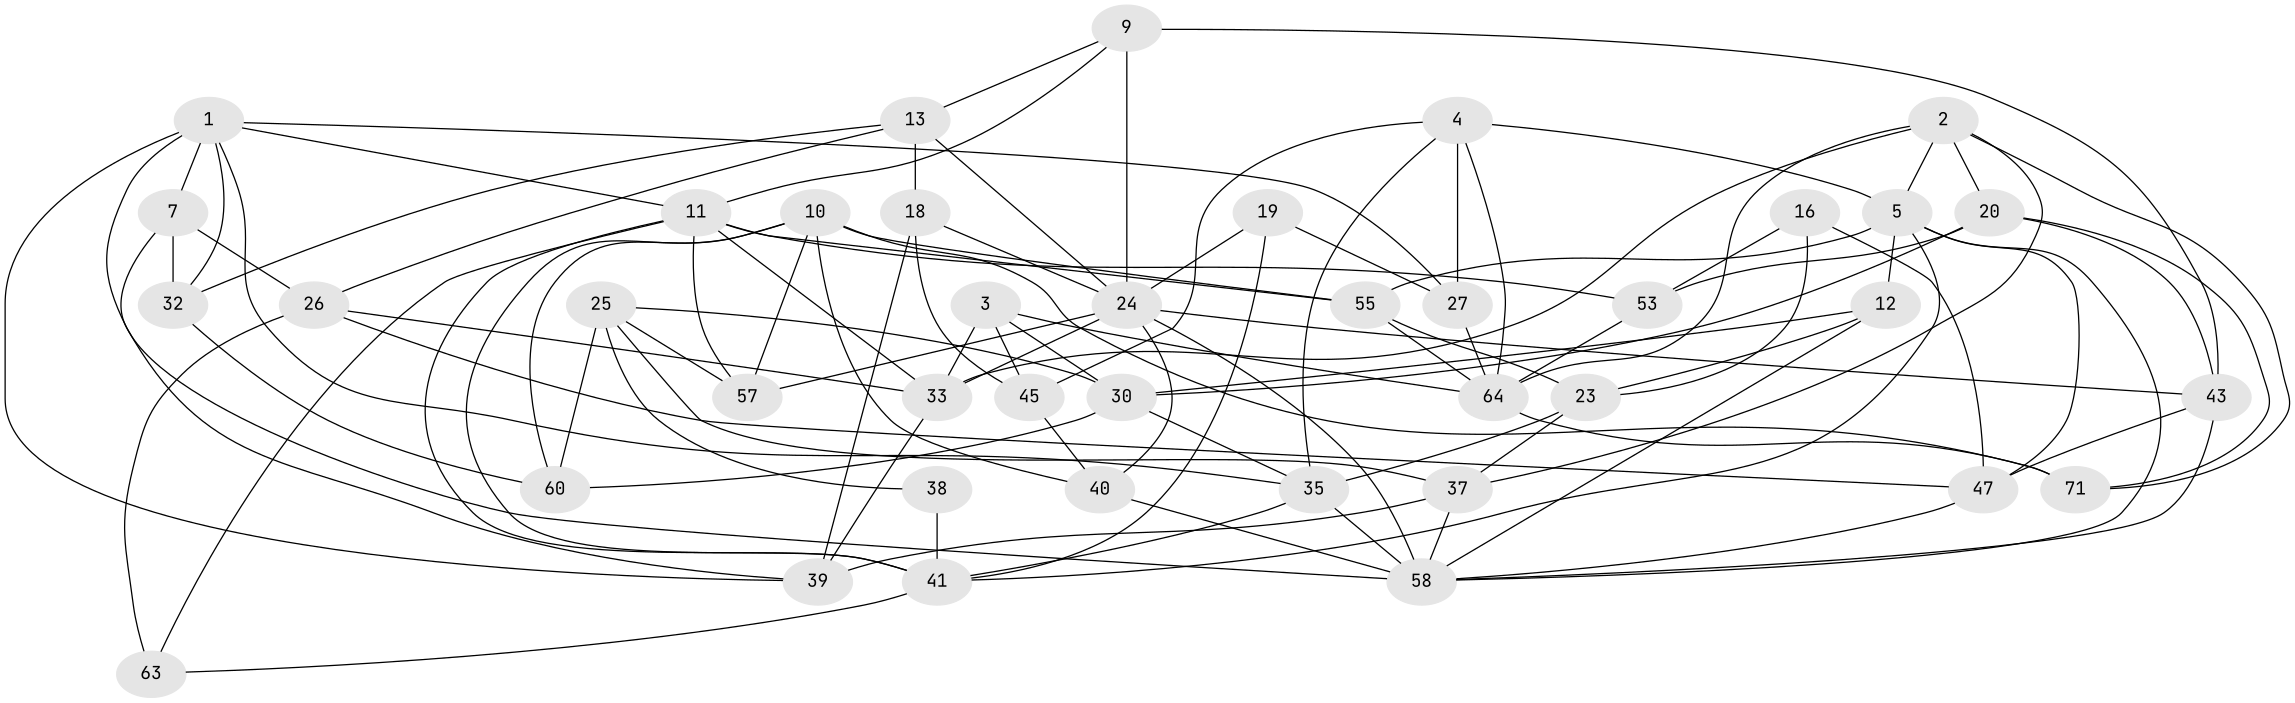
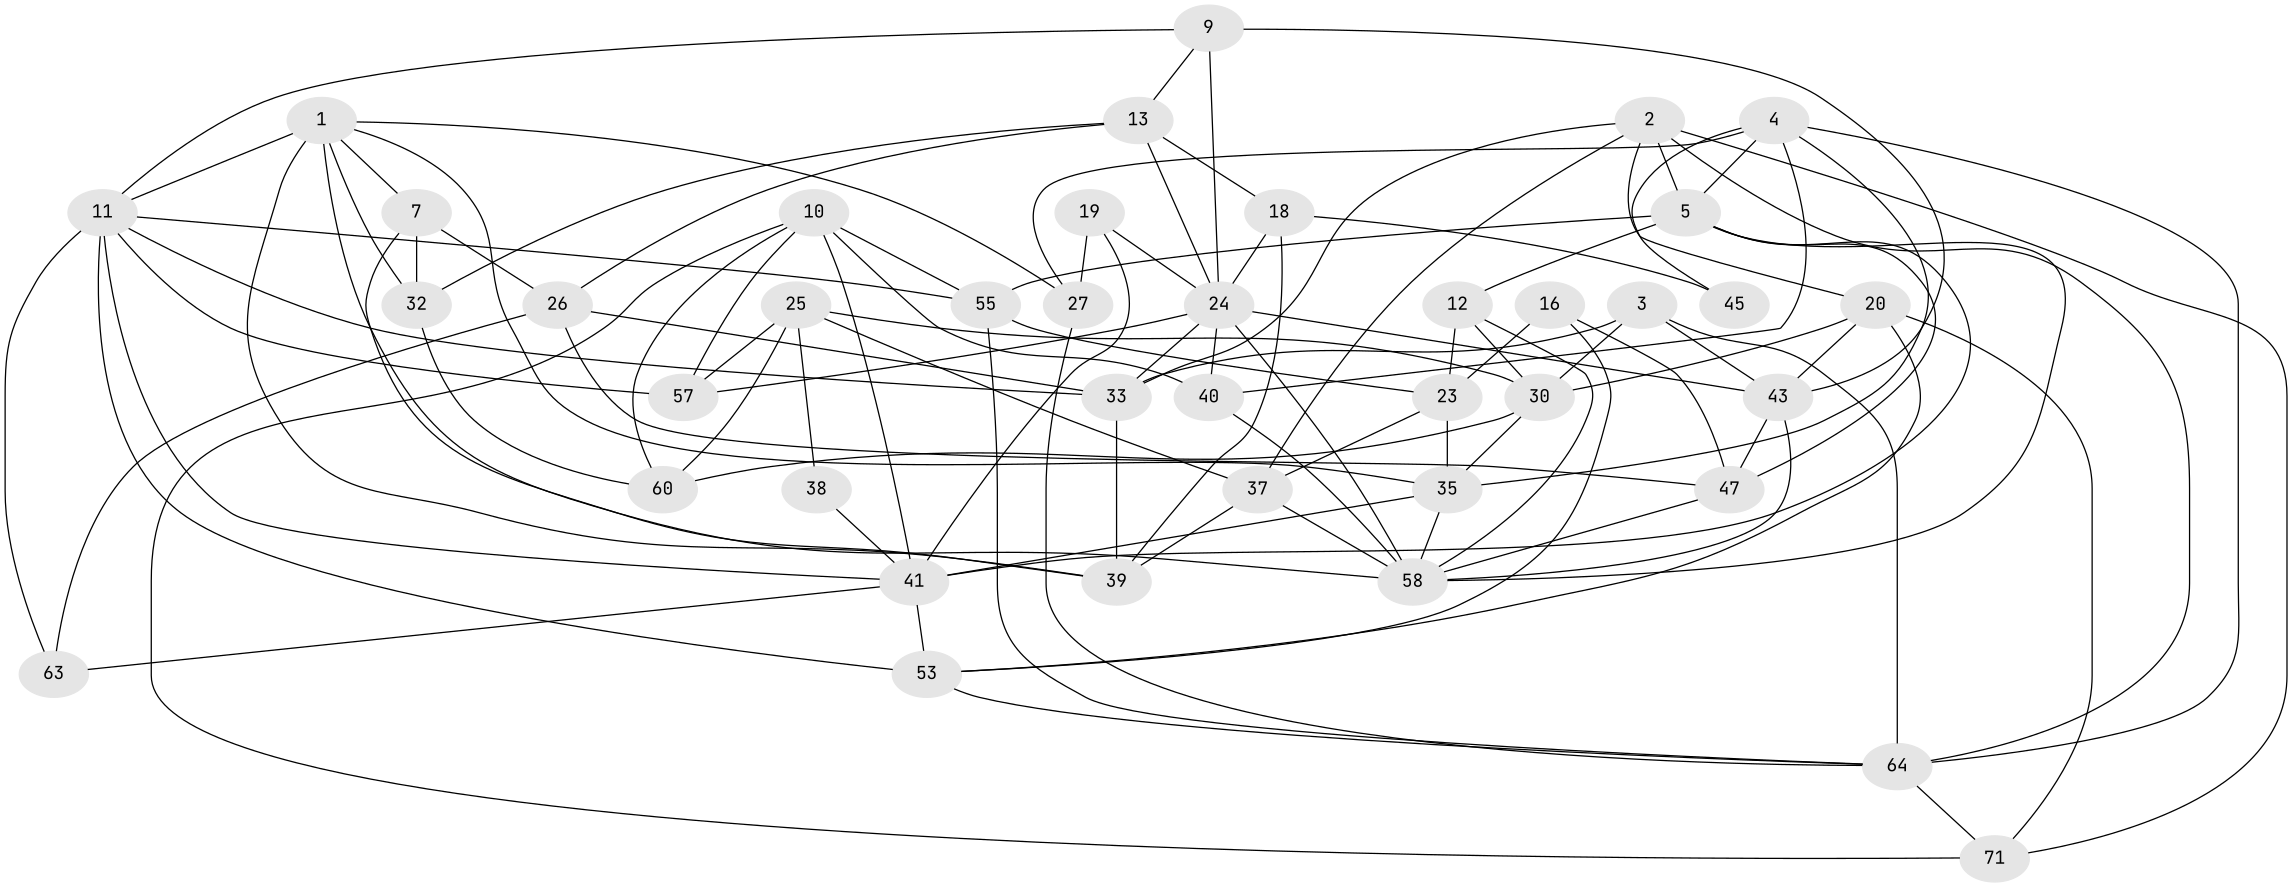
(1006, 347) -> (1710, 351)
(1058, 435) -> (1608, 350)
none -> (920, 628)
